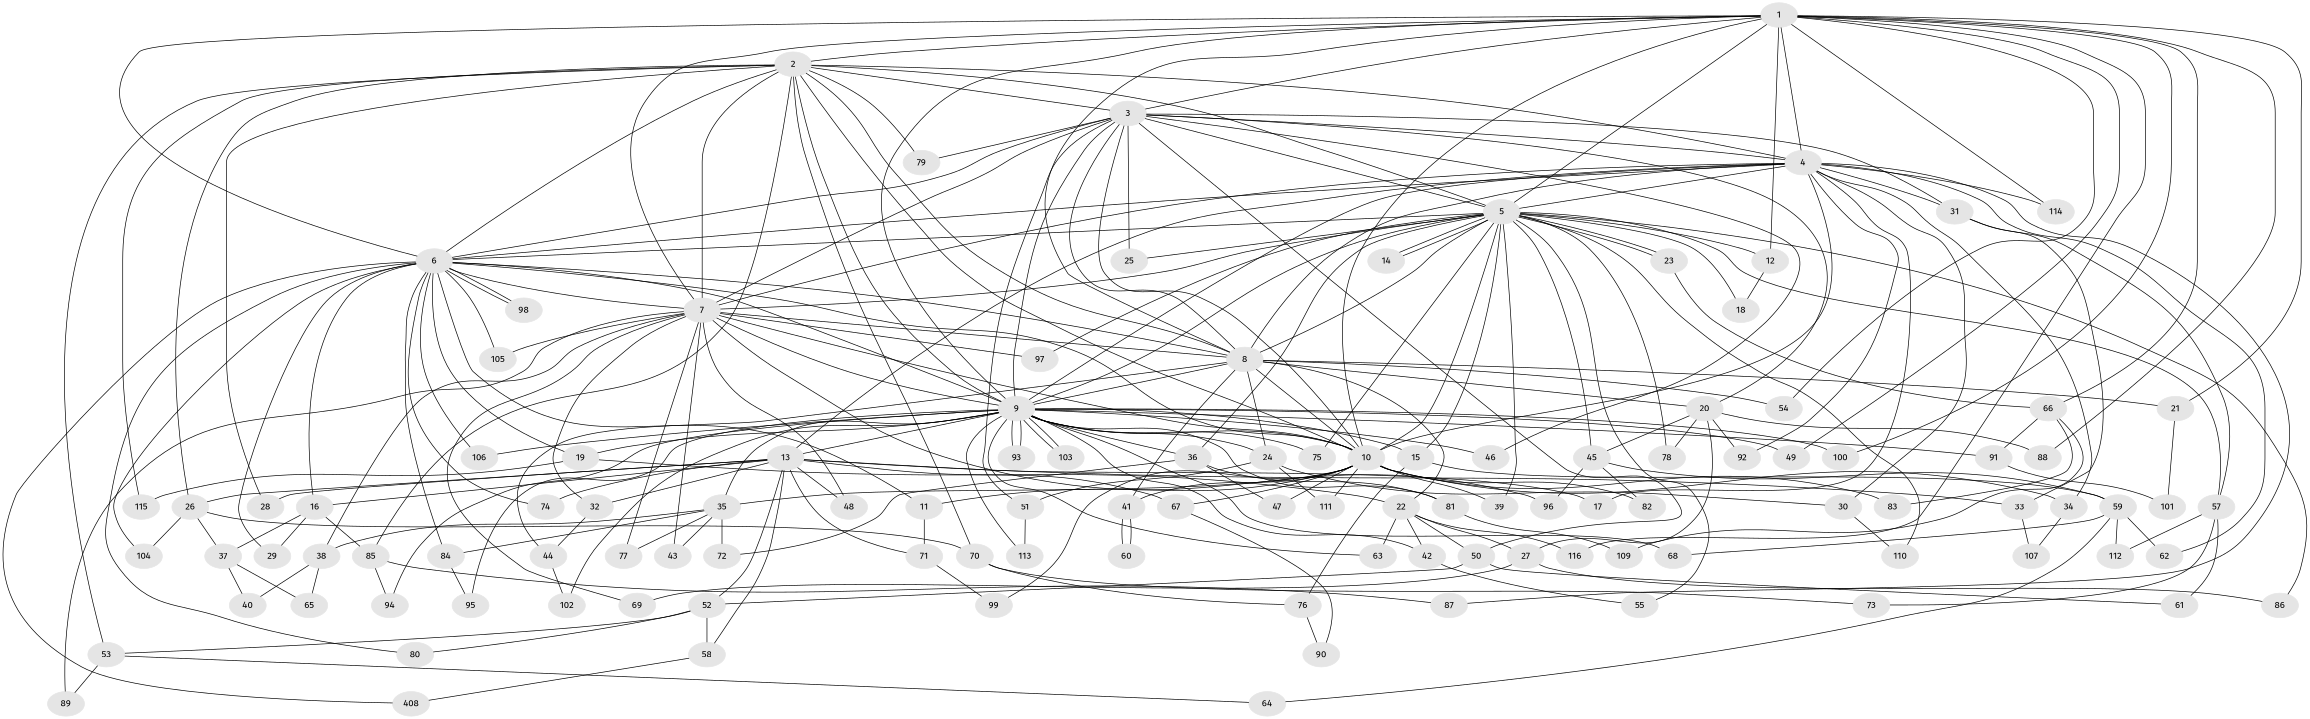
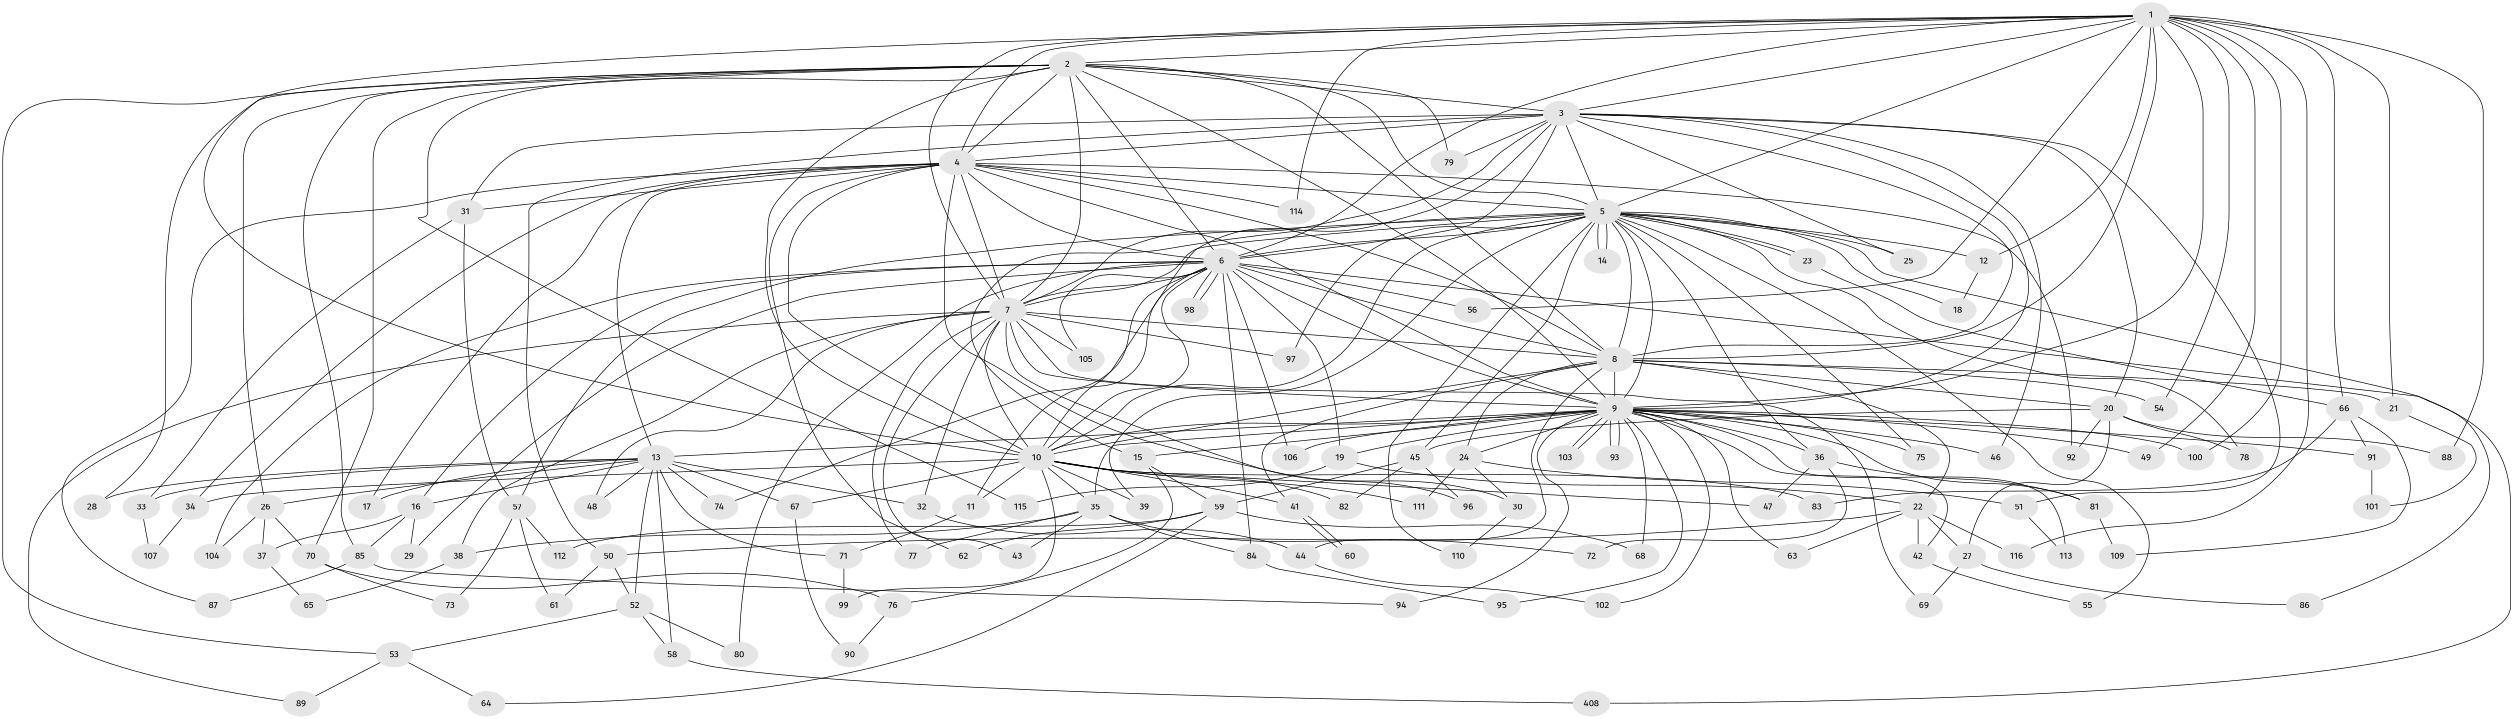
none -> (1473, 310)
(248, 605) -> none
